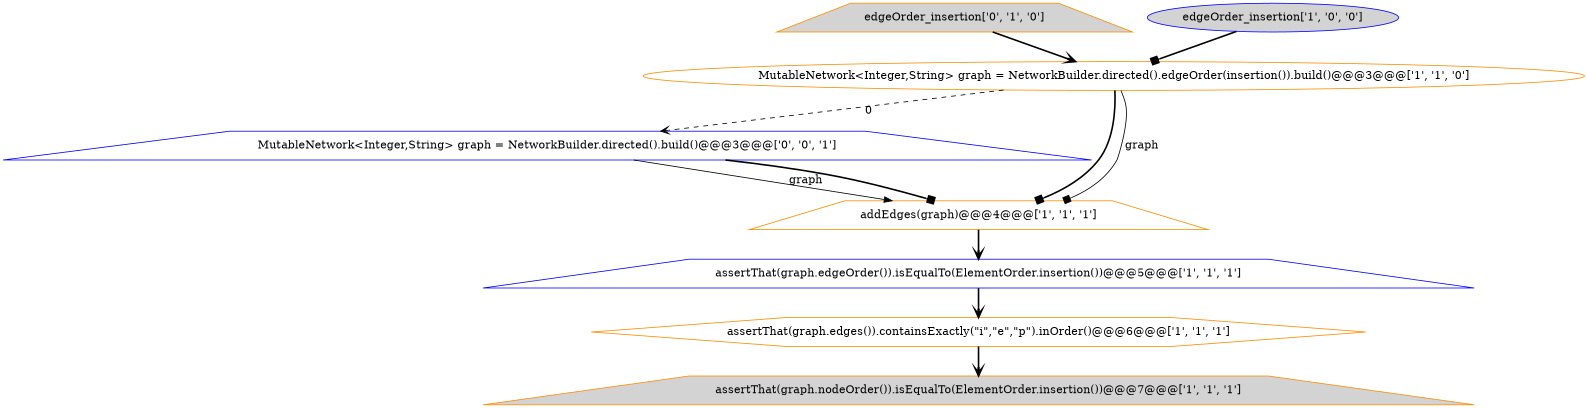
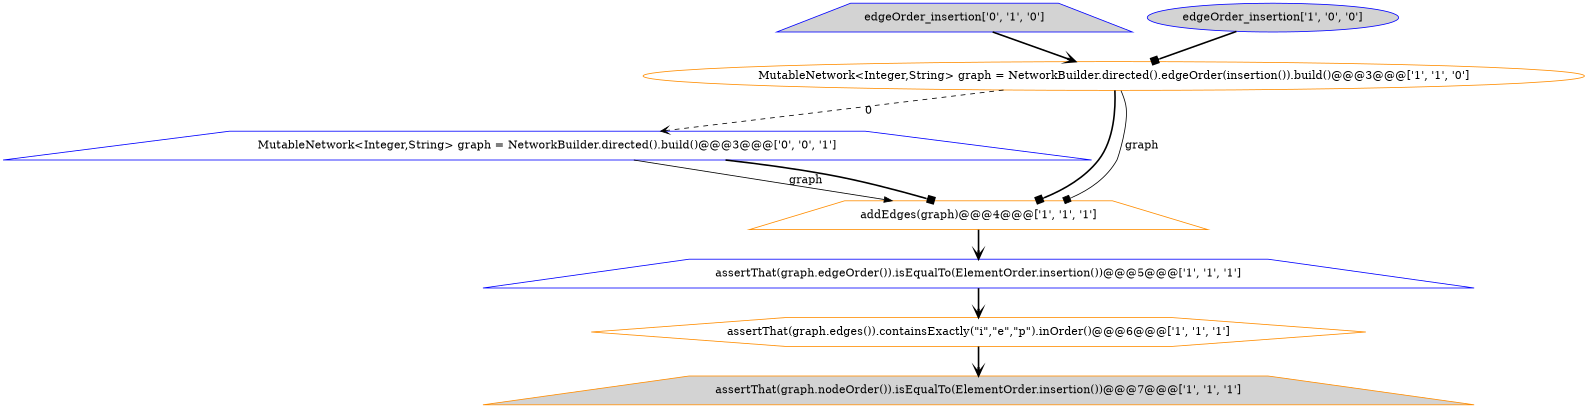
(955, 18) -> (955, 18)
